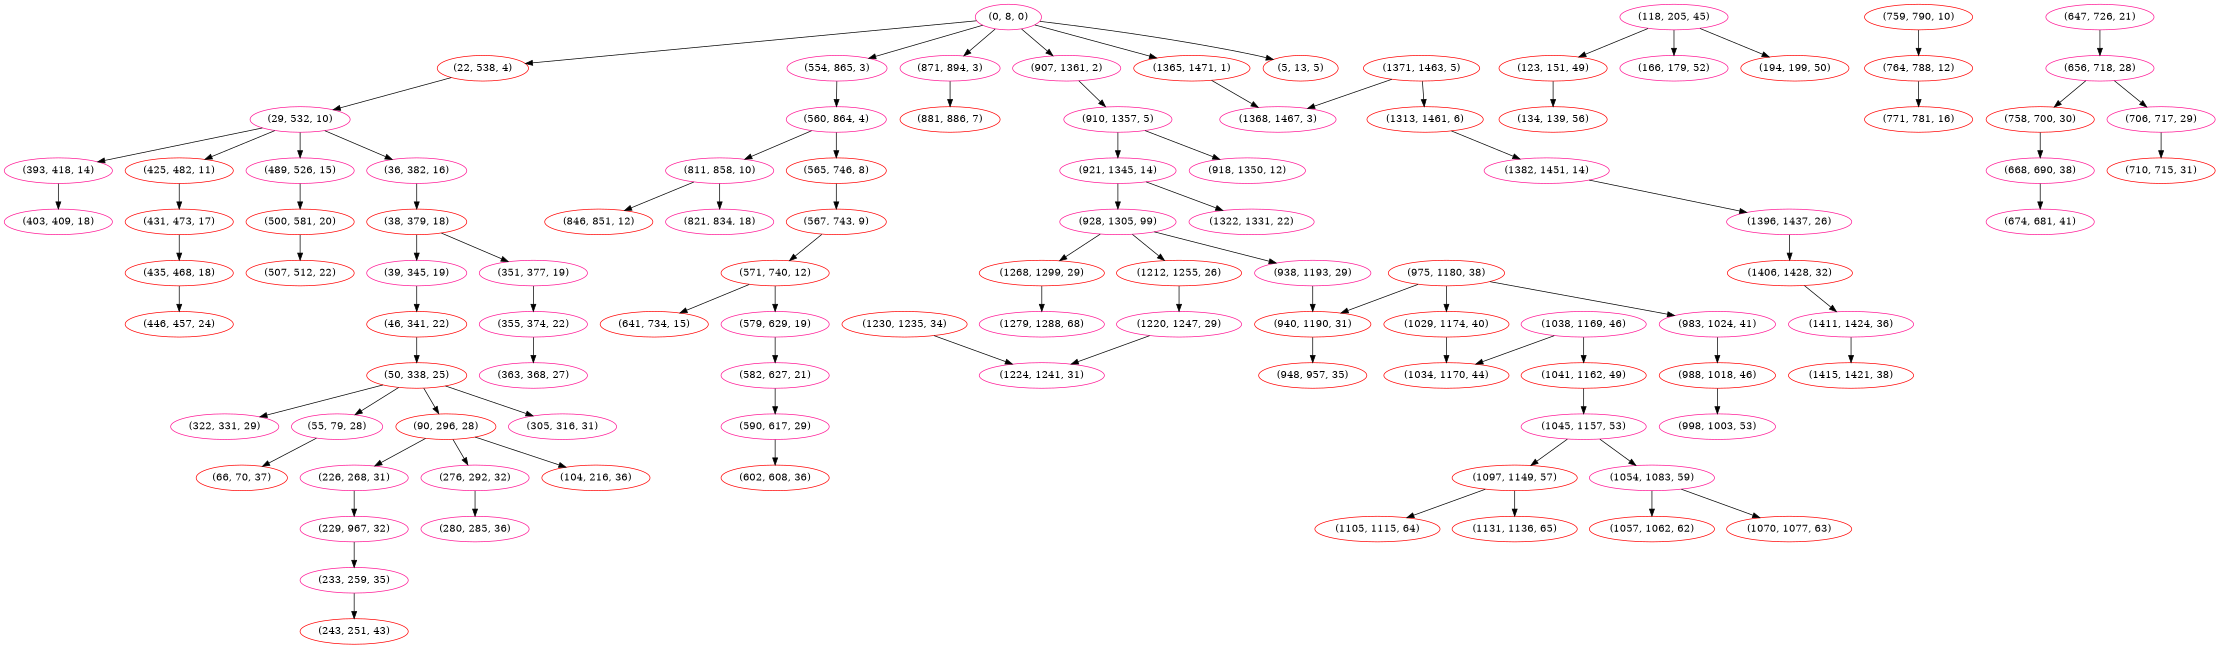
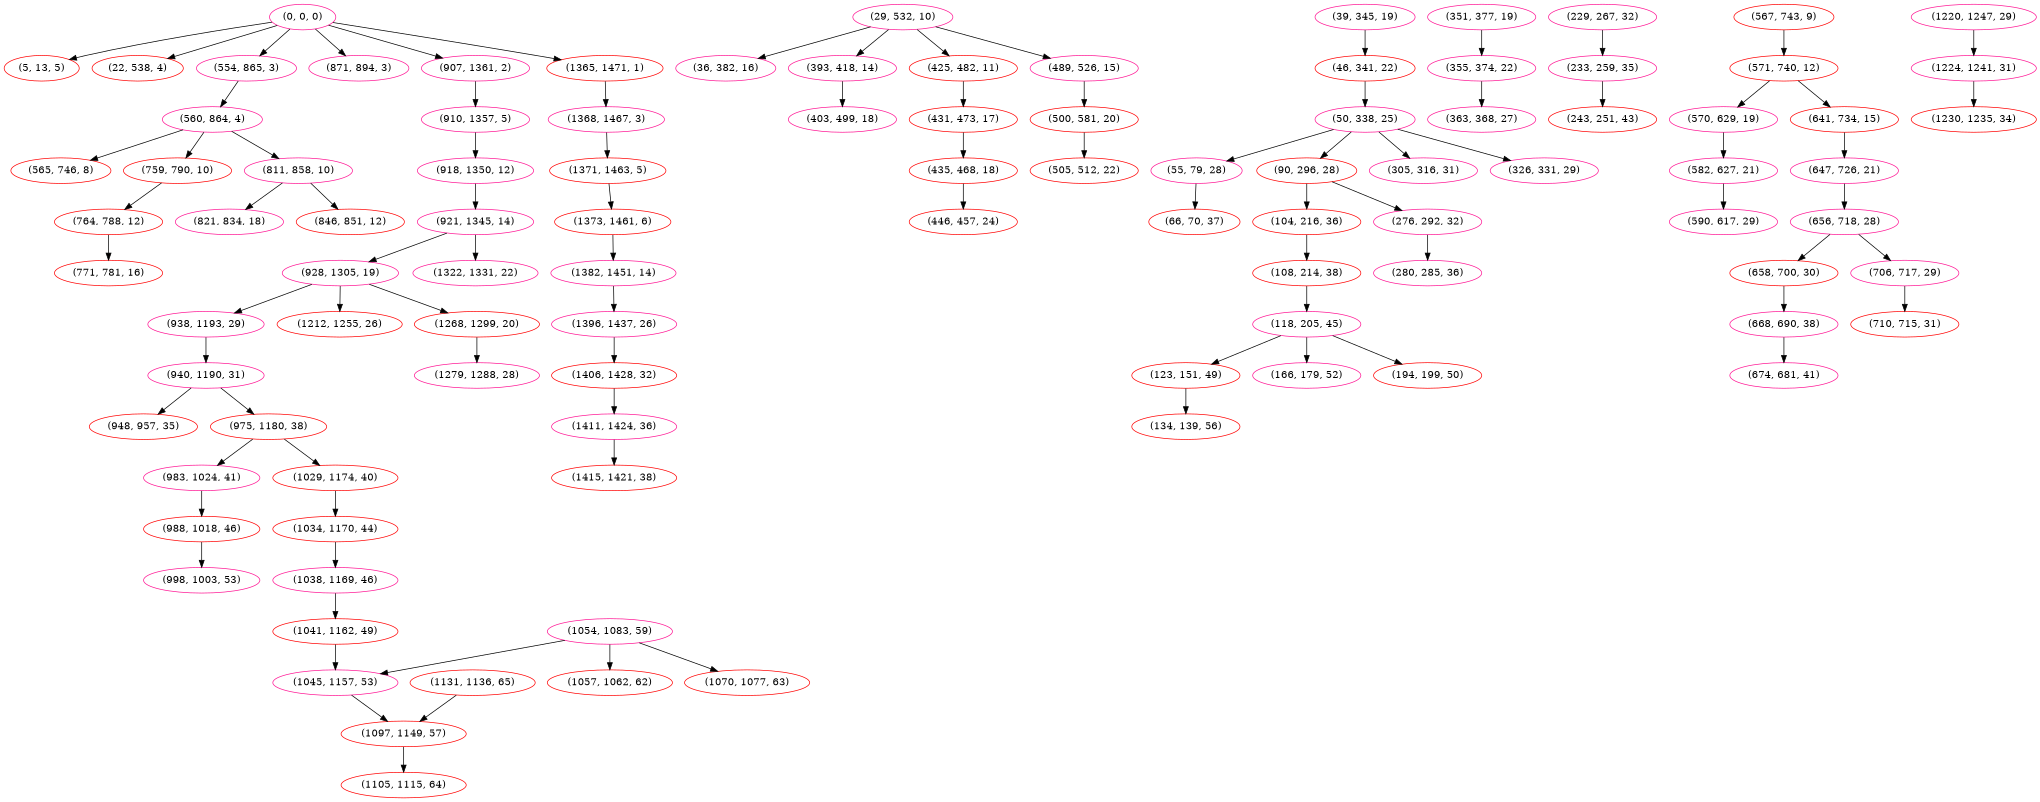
(1008, 17) -> (303, 17)
(396, 93) -> none
(1353, 93) -> (607, 142)
(950, 119) -> none
(1425, 119) -> (613, 222)
(2040, 119) -> (1784, 273)
none -> (197, 142)
(1118, 142) -> (475, 193)
none -> (1844, 142)
(836, 193) -> none
(58, 222) -> (842, 119)
(417, 222) -> none
(1118, 222) -> (340, 273)
(300, 273) -> (1084, 171)
(1042, 273) -> (477, 324)
none -> (1307, 273)
(1179, 295) -> none
(1383, 297) -> (234, 399)
(775, 324) -> (1723, 119)
(1042, 324) -> (477, 375)
(1313, 324) -> (206, 375)
(970, 349) -> (1974, 90)
(1518, 349) -> (335, 551)
(417, 375) -> (1365, 119)
(225, 427) -> (1544, 171)
(1615, 450) -> (476, 656)
(354, 478) -> none
(775, 478) -> none
(1515, 500) -> (441, 706)
(354, 529) -> (1603, 17)
